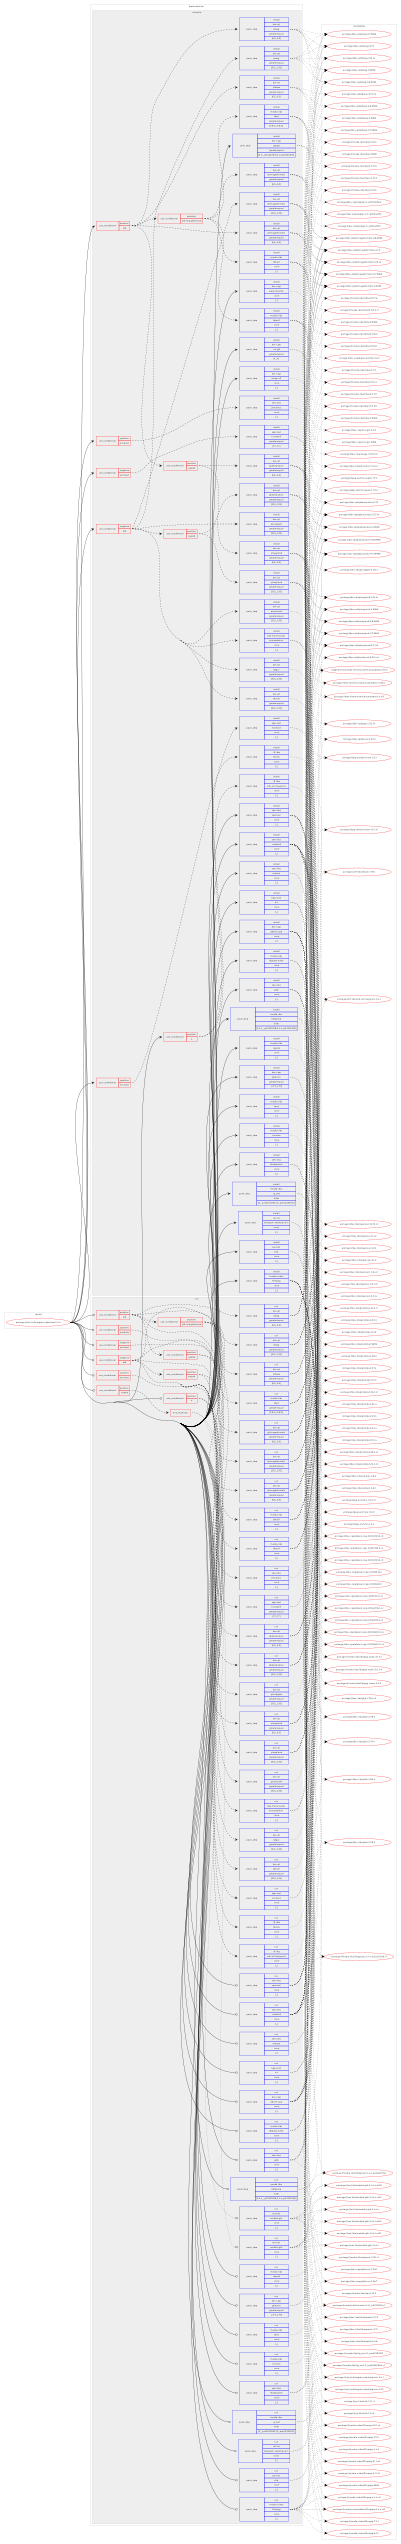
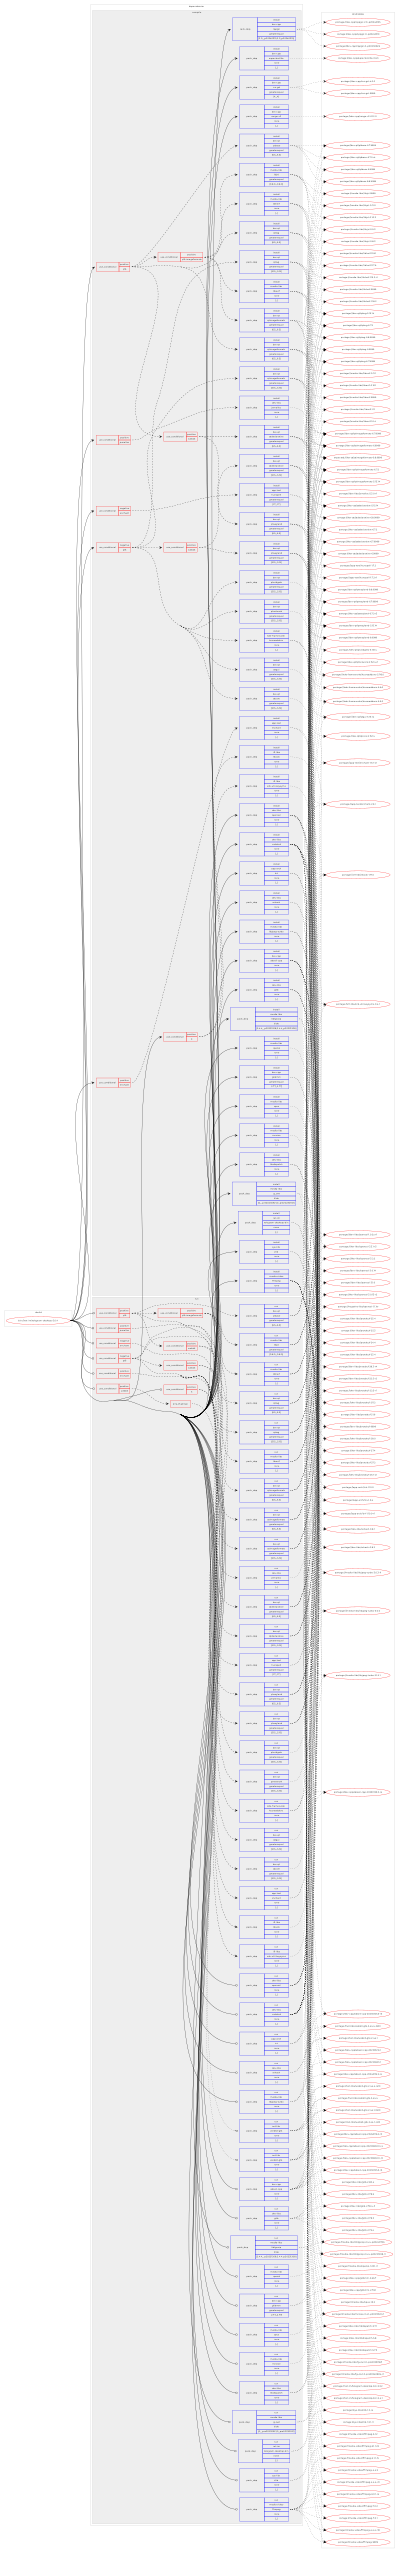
(359, 238) -> (358, 458)
(359, 670) -> (358, 701)
(359, 1236) -> (358, 1307)
(38, 1322) -> (38, 1321)
(359, 1596) -> none
(359, 2509) -> (358, 2530)
